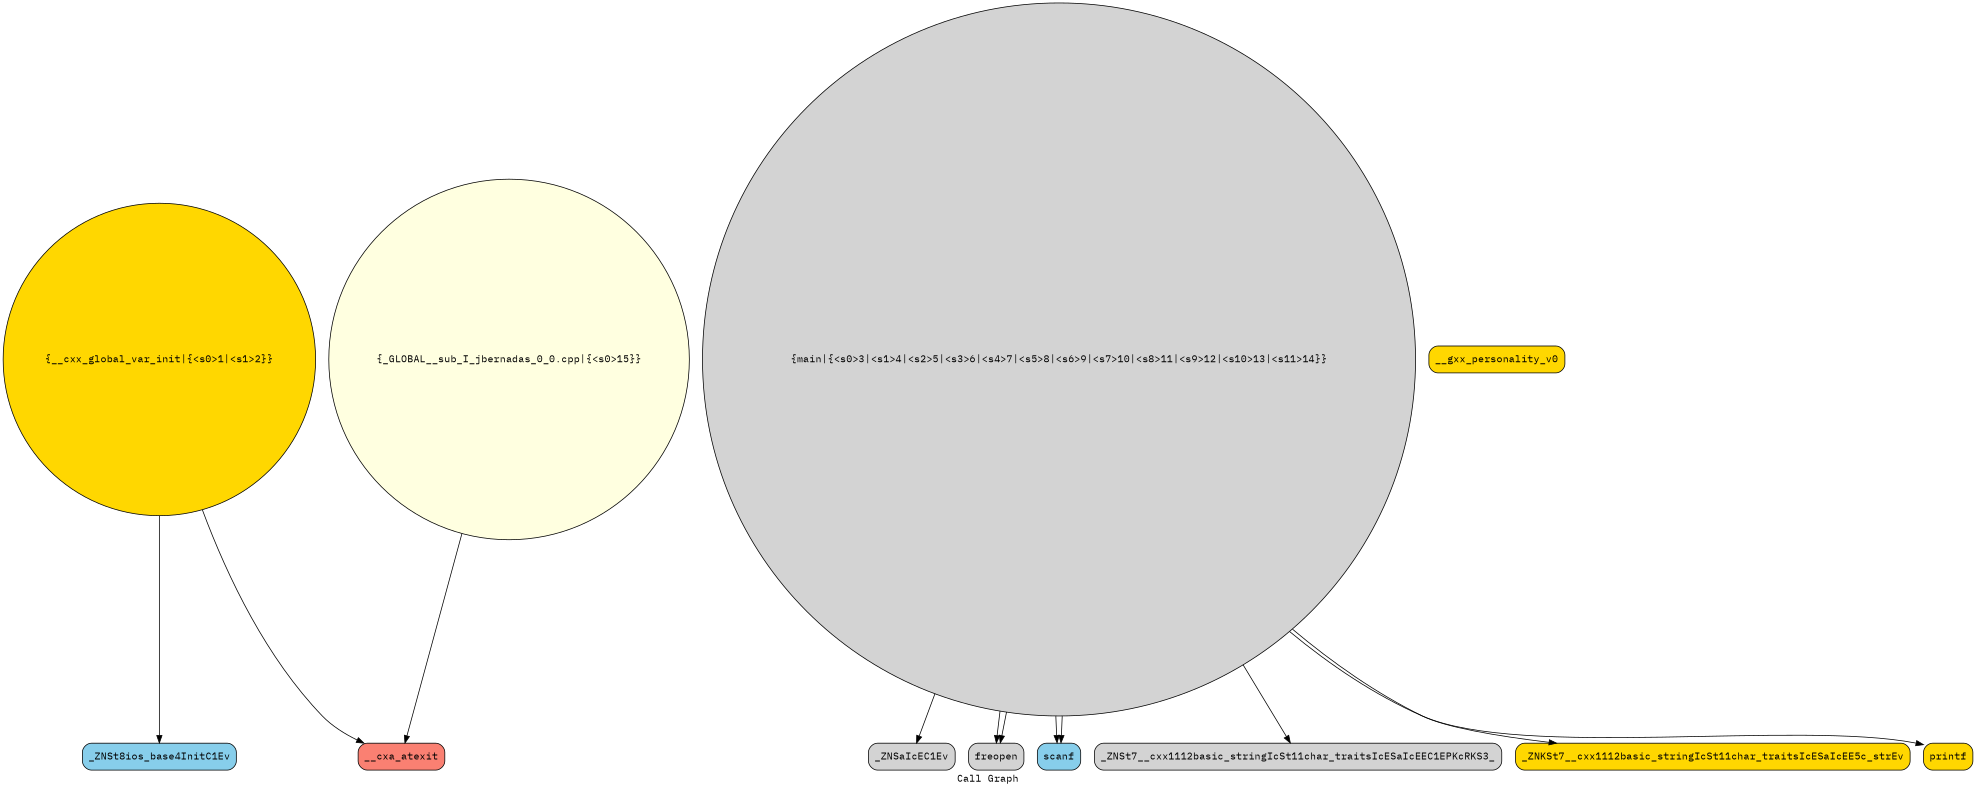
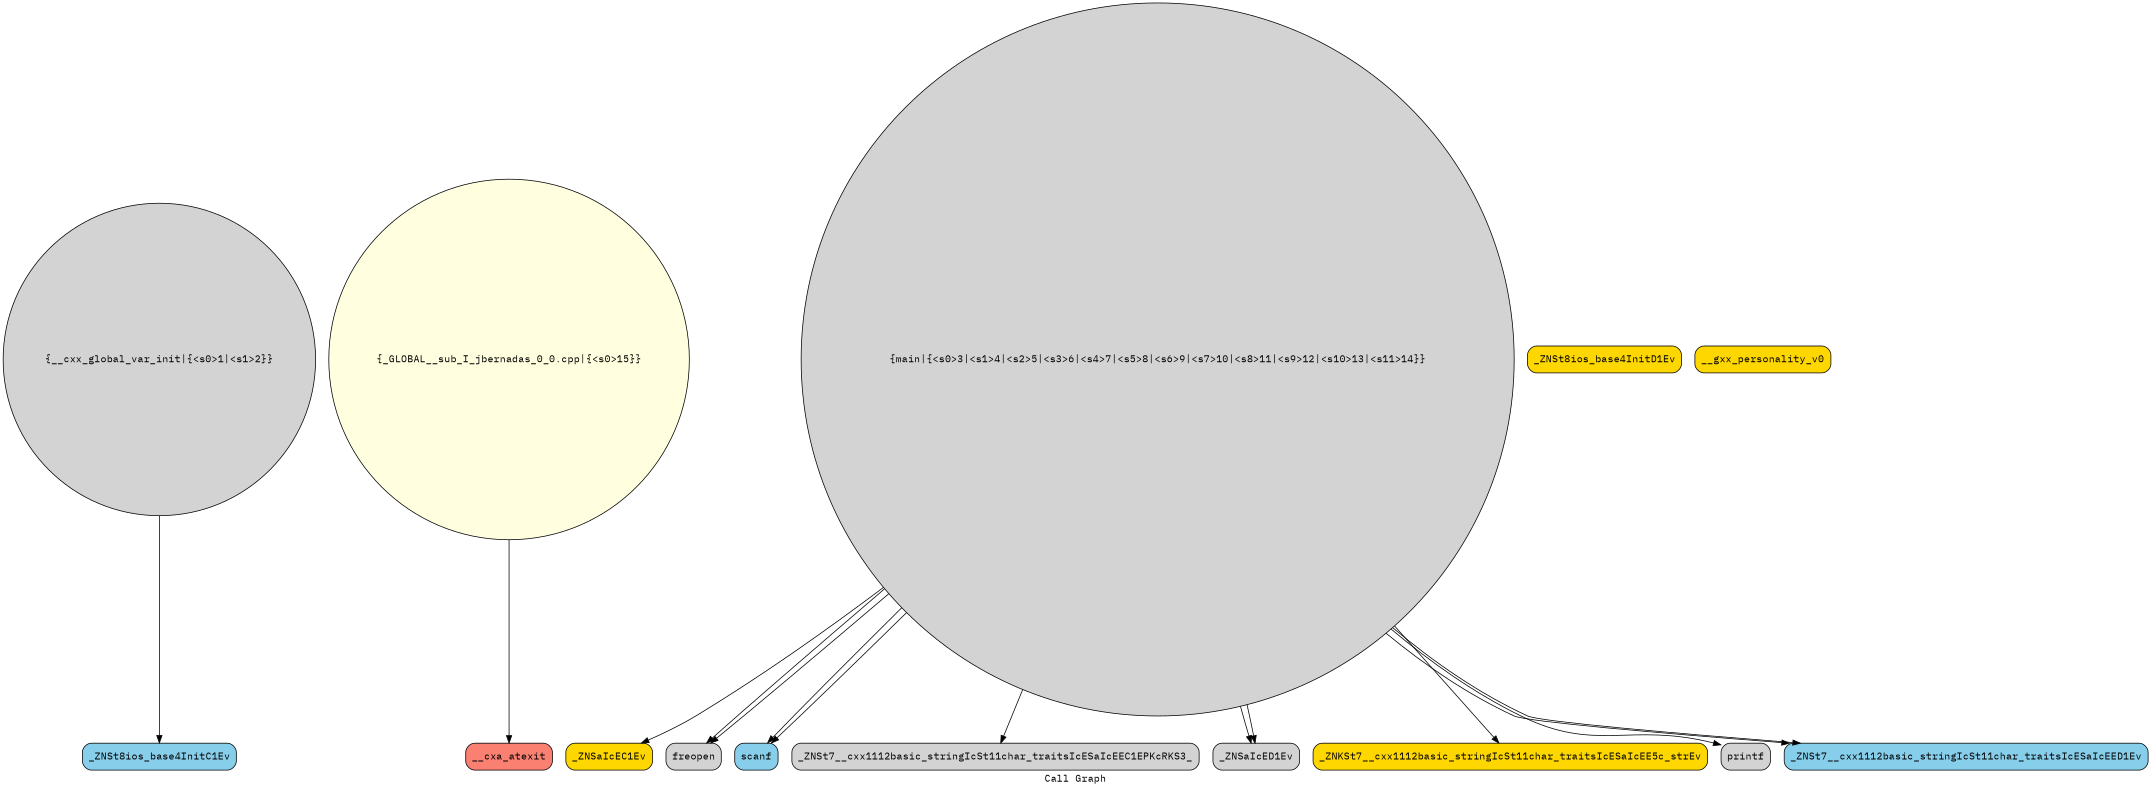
(159, 359) -> (159, 359)
none -> (1605, 359)
(263, 637) -> none
(912, 757) -> (609, 757)
none -> (1256, 757)
(1948, 757) -> (1746, 757)
none -> (1966, 757)
